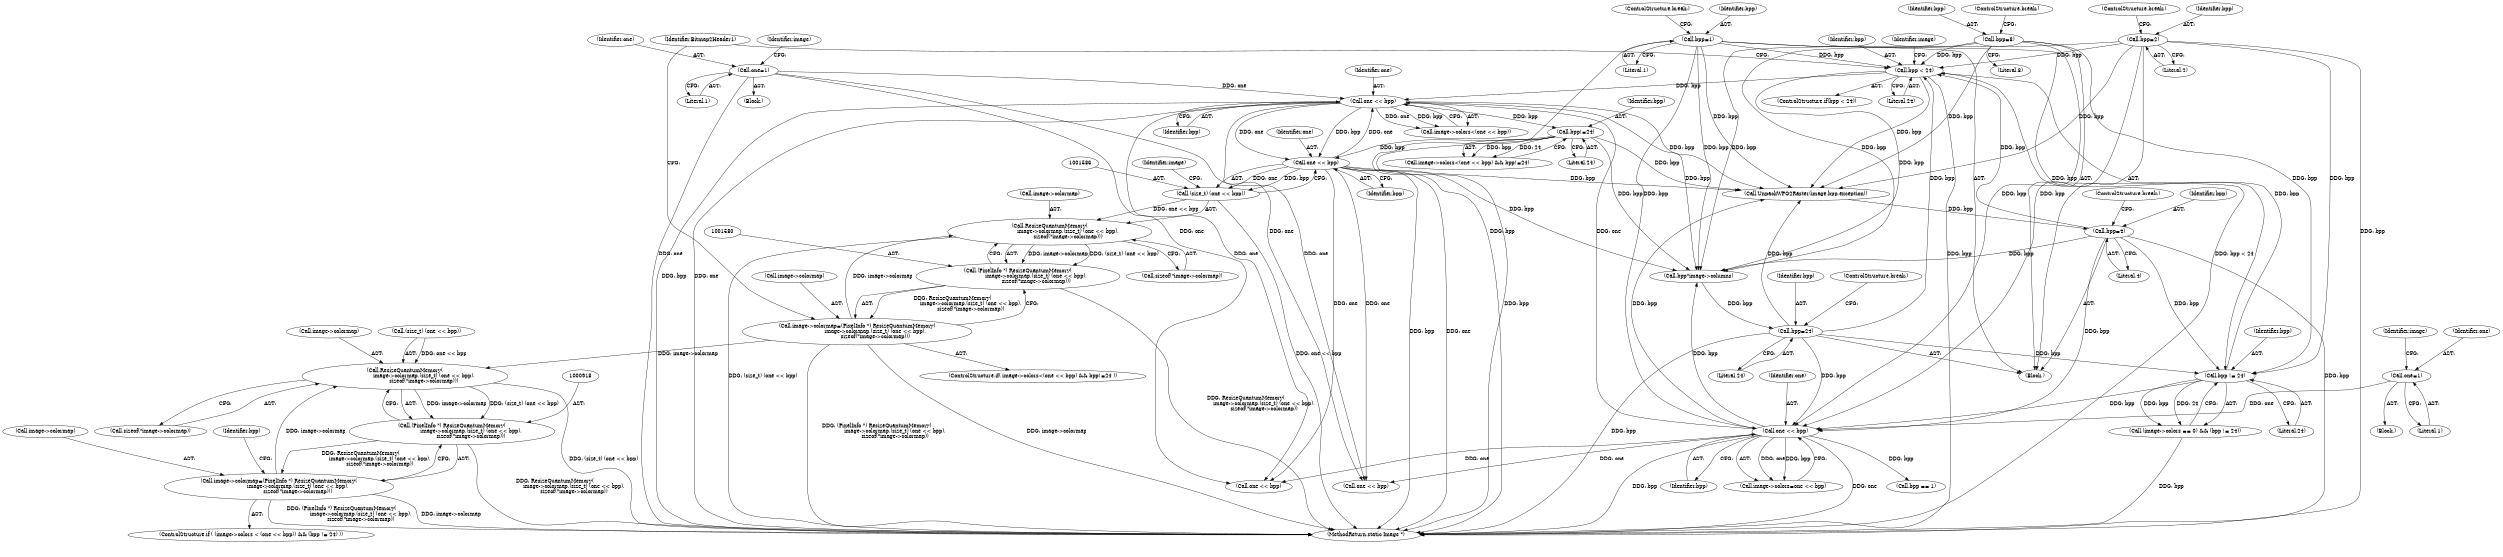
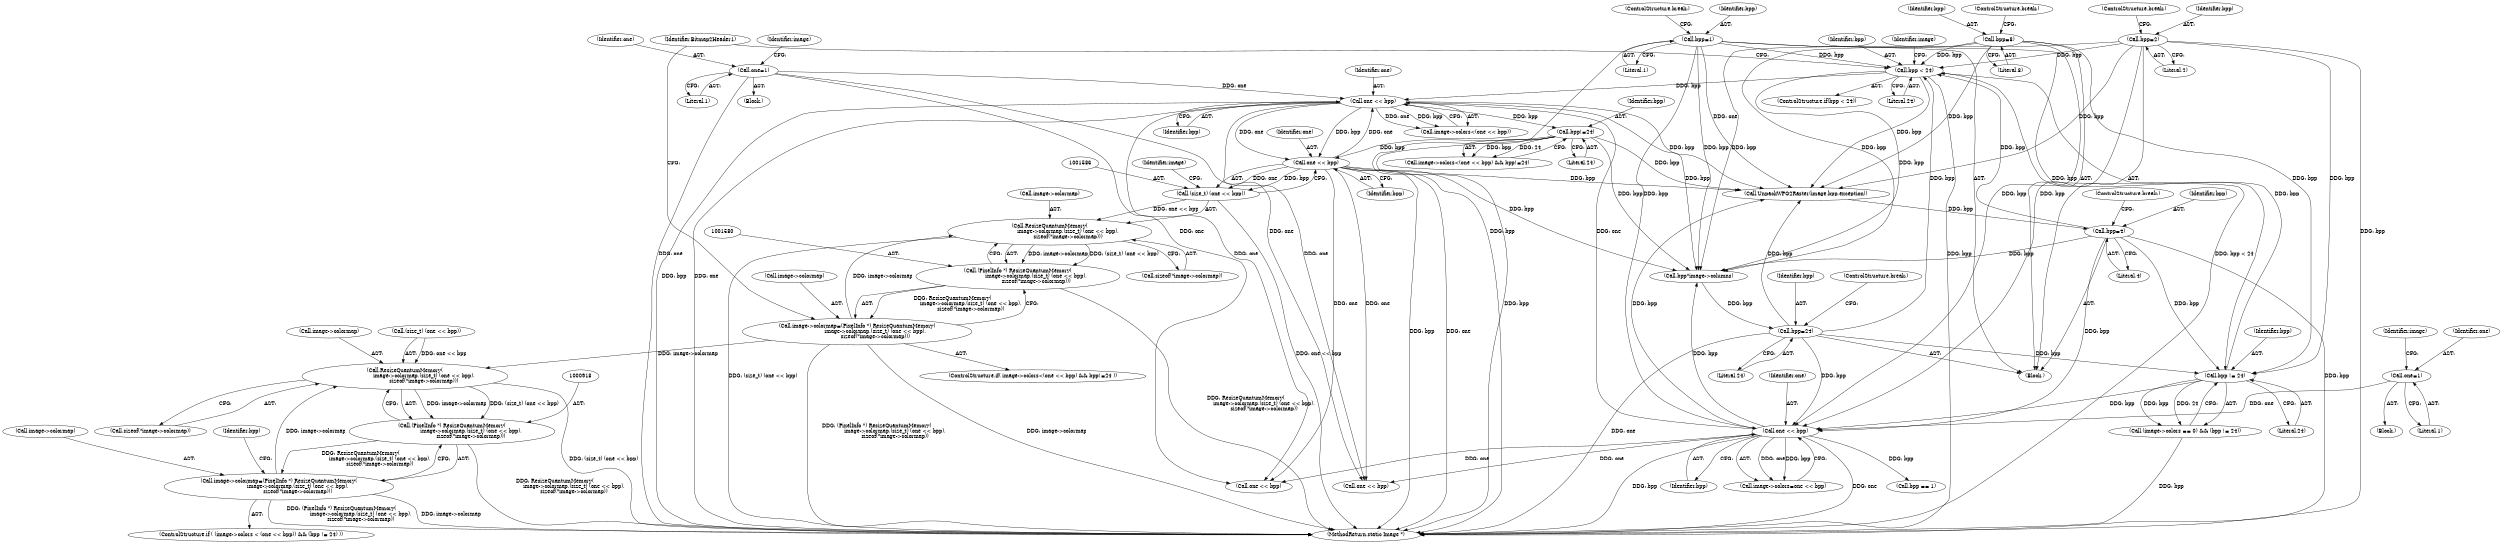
none -> (2005, 57)
(1726, 117) -> (1726, 117)
(1624, 431) -> (1624, 431)
